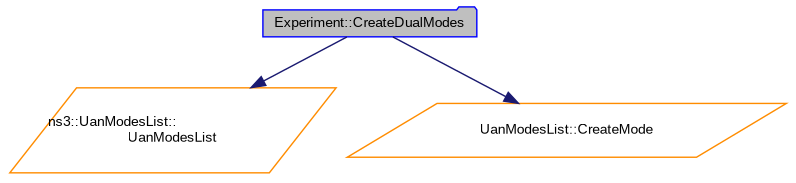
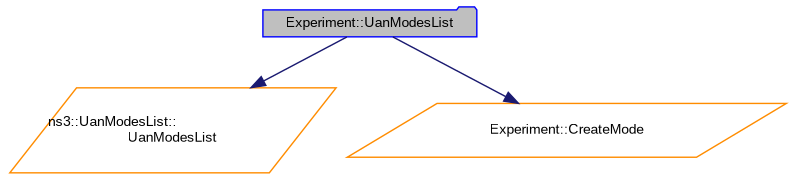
(370, 23) -> (370, 23)
(567, 130) -> (567, 130)
